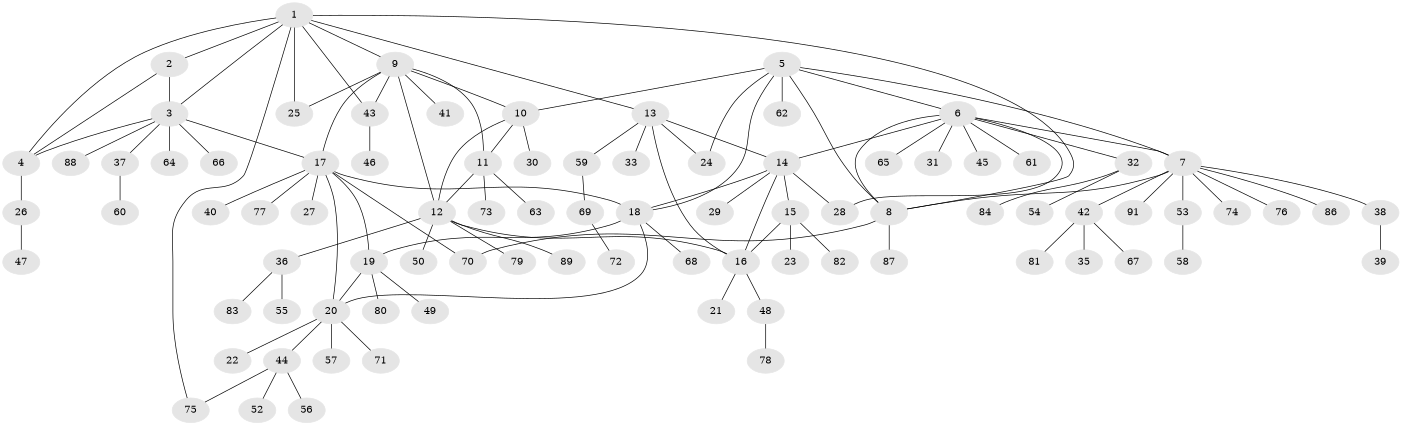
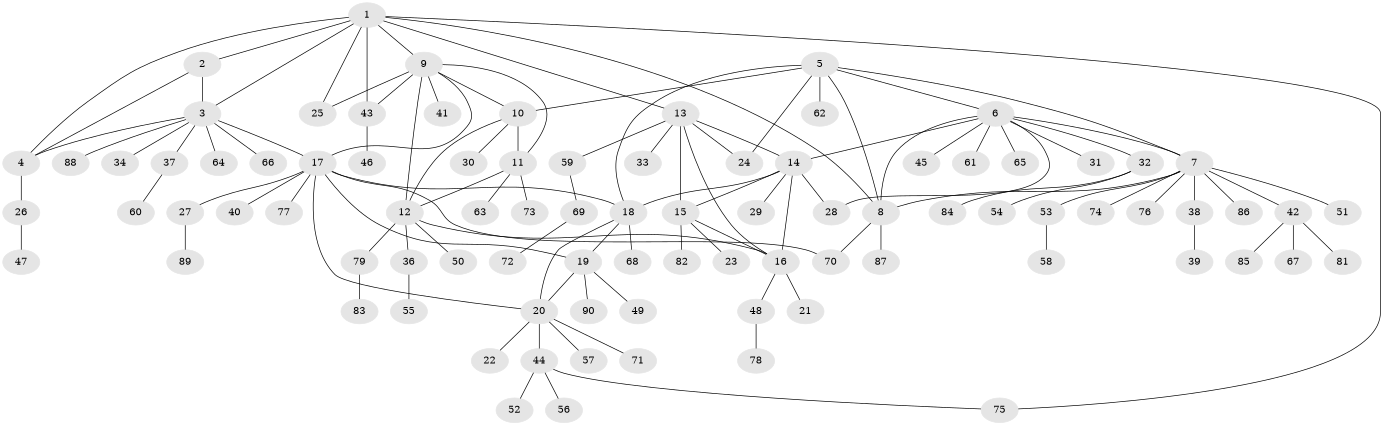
none -> (120, 163)
none -> (681, 163)
(1133, 213) -> (1343, 213)
(502, 237) -> (185, 237)
(1084, 262) -> (1244, 262)
(257, 287) -> (360, 288)
(381, 311) -> (589, 311)
